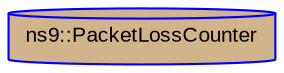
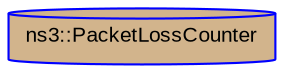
(142, 36) -> (142, 36)
